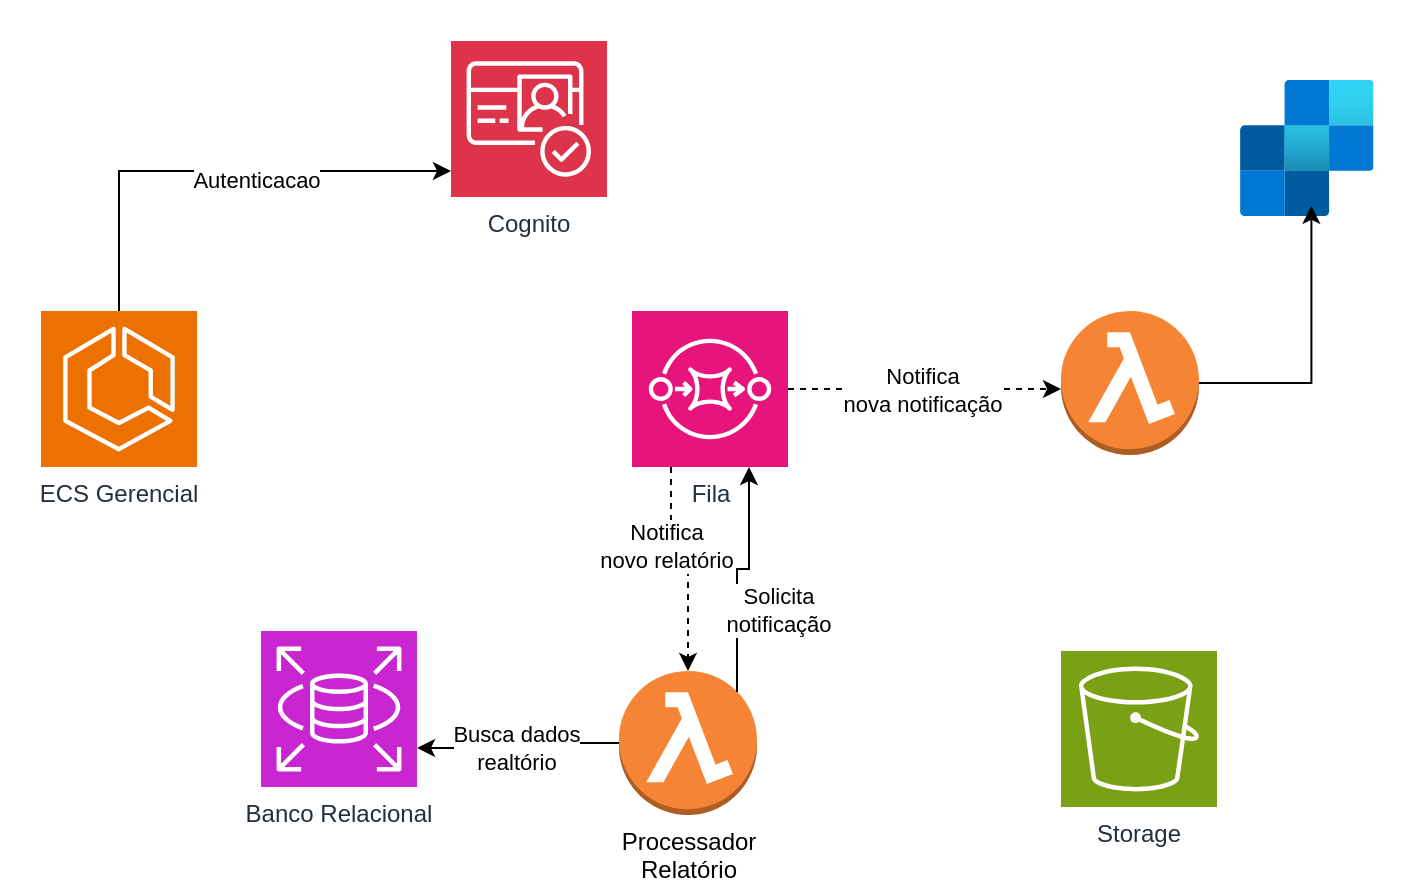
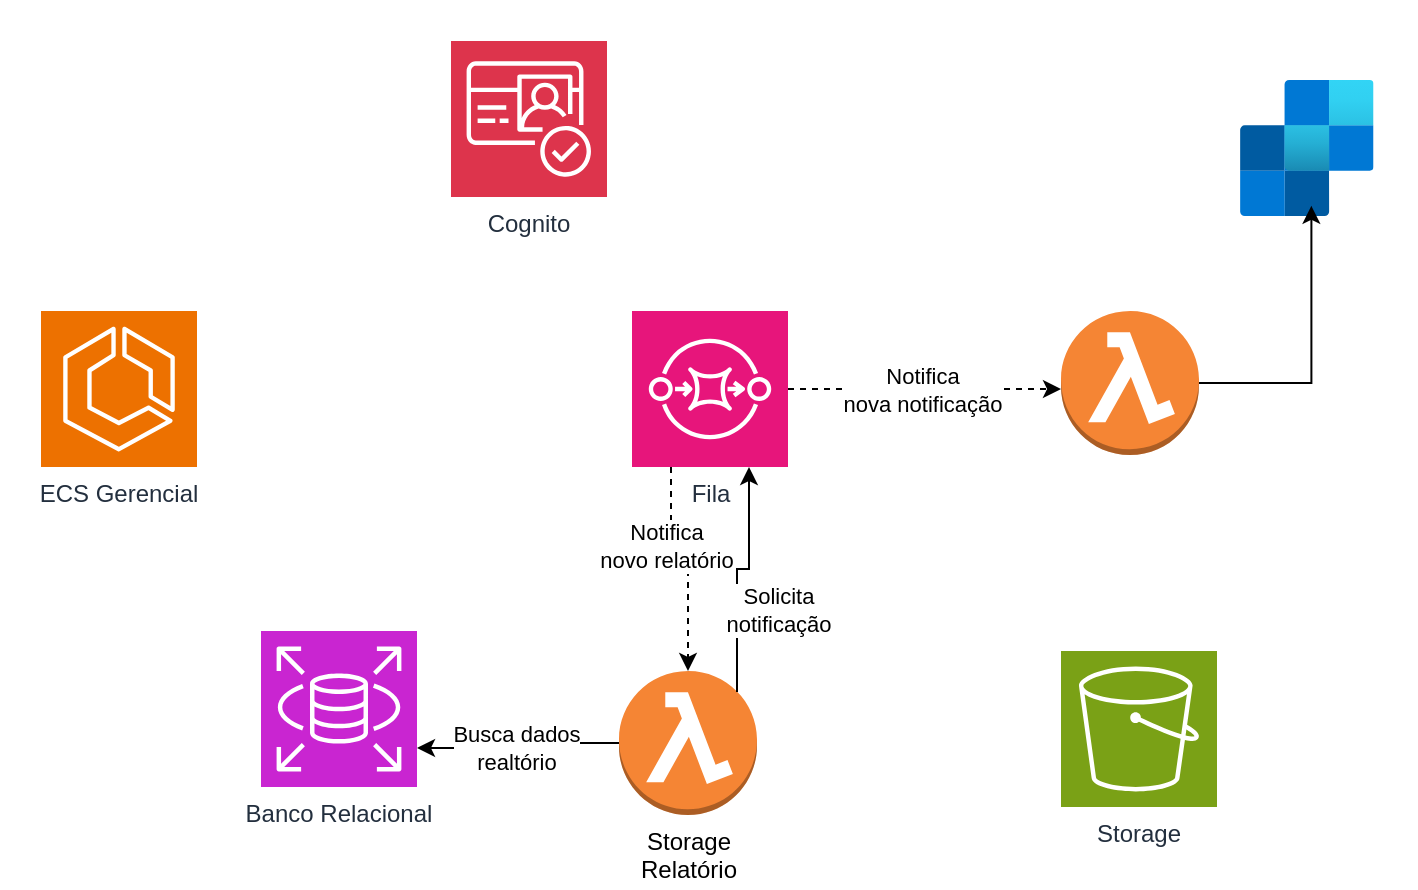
(119, 199) -> none
(690, 858) -> (690, 858)
